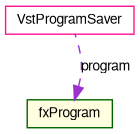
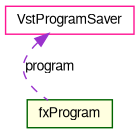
(81, 60) -> (24, 74)
